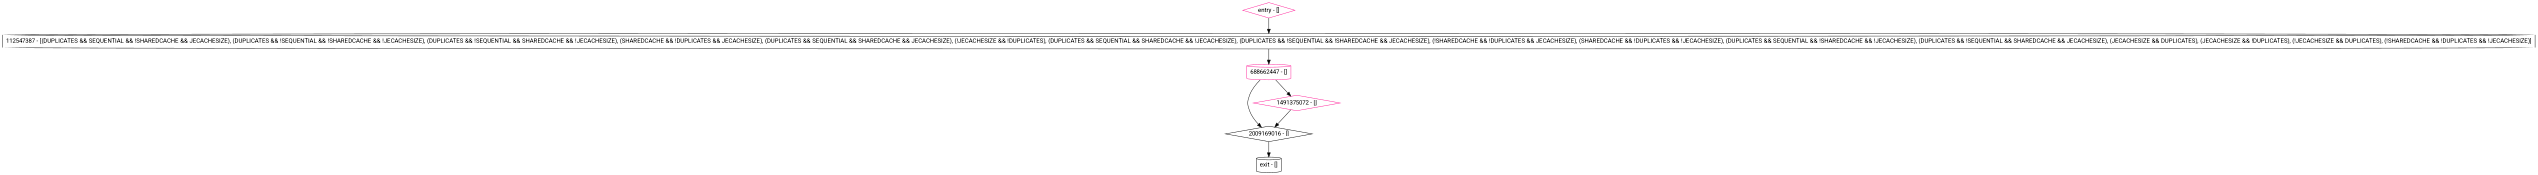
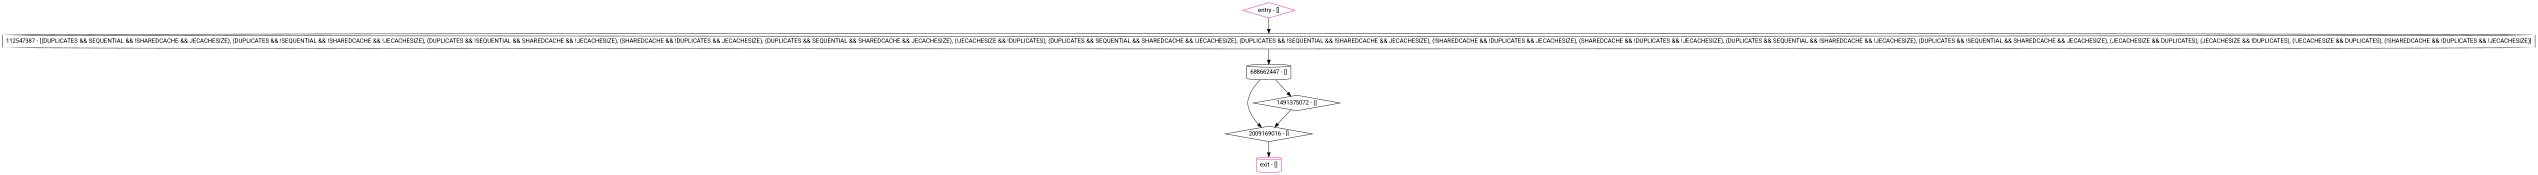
(1269, 72) -> (1269, 72)
(1297, 103) -> (1297, 103)
(1269, 165) -> (1269, 165)
